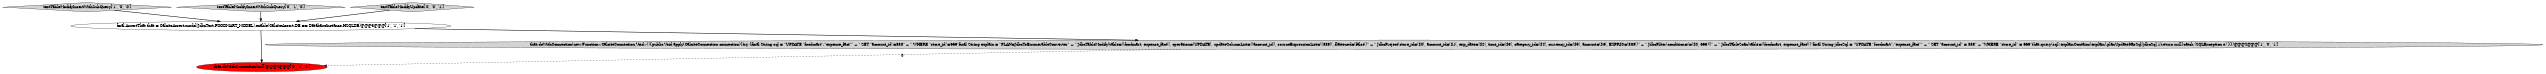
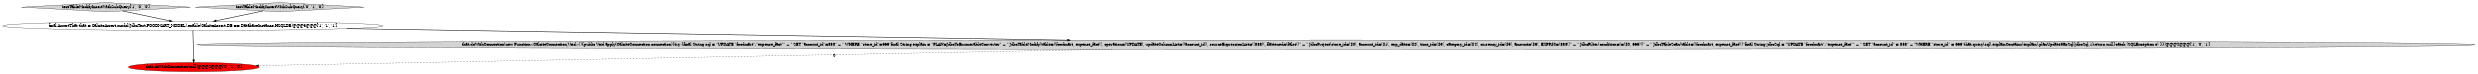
(412, 7) -> none
